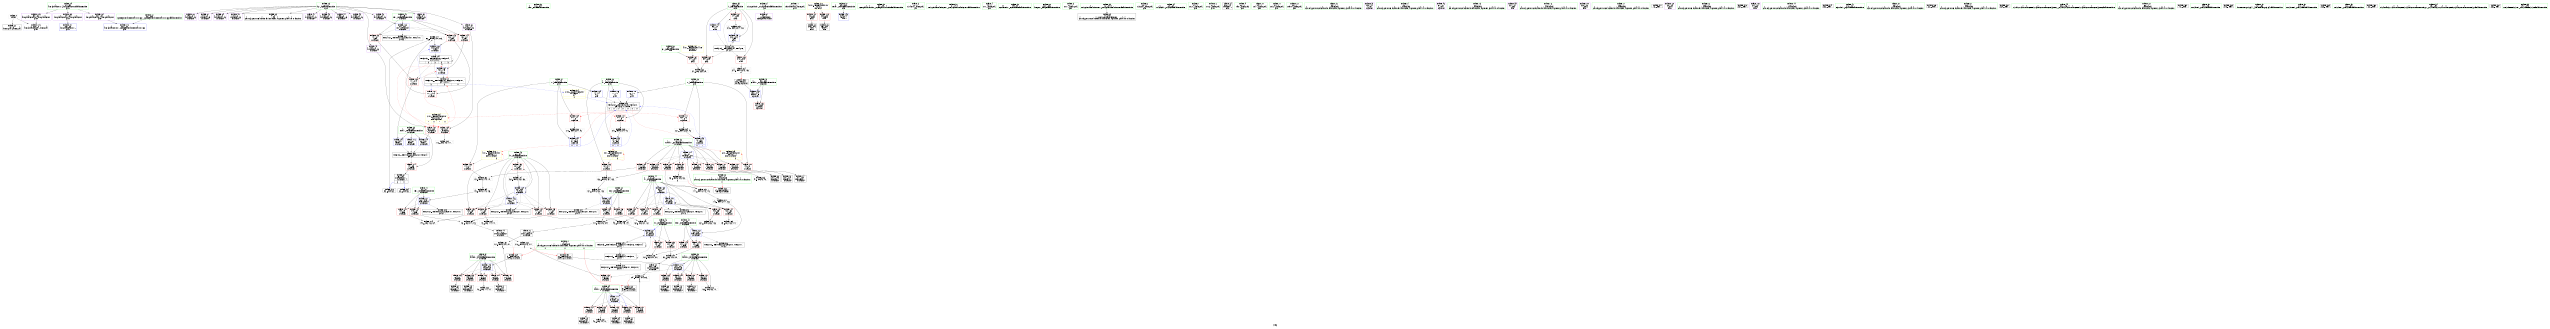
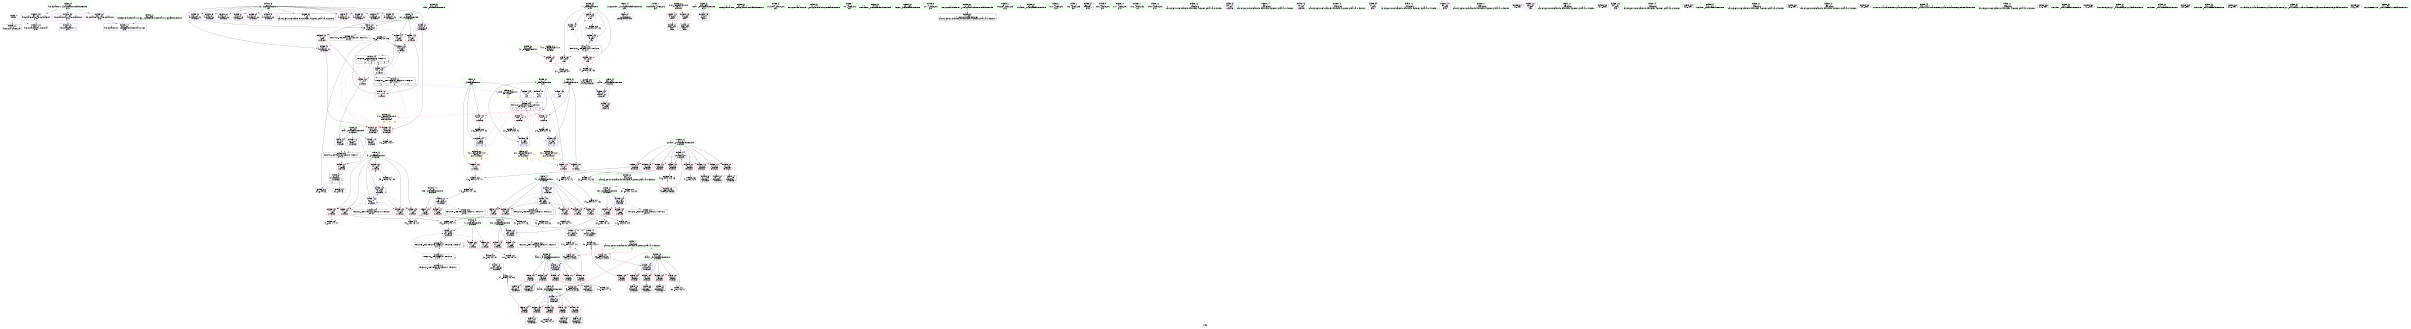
(678, 185) -> (564, 173)
